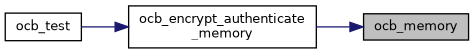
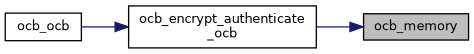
(43, 27) -> (43, 27)
(222, 27) -> (222, 27)
